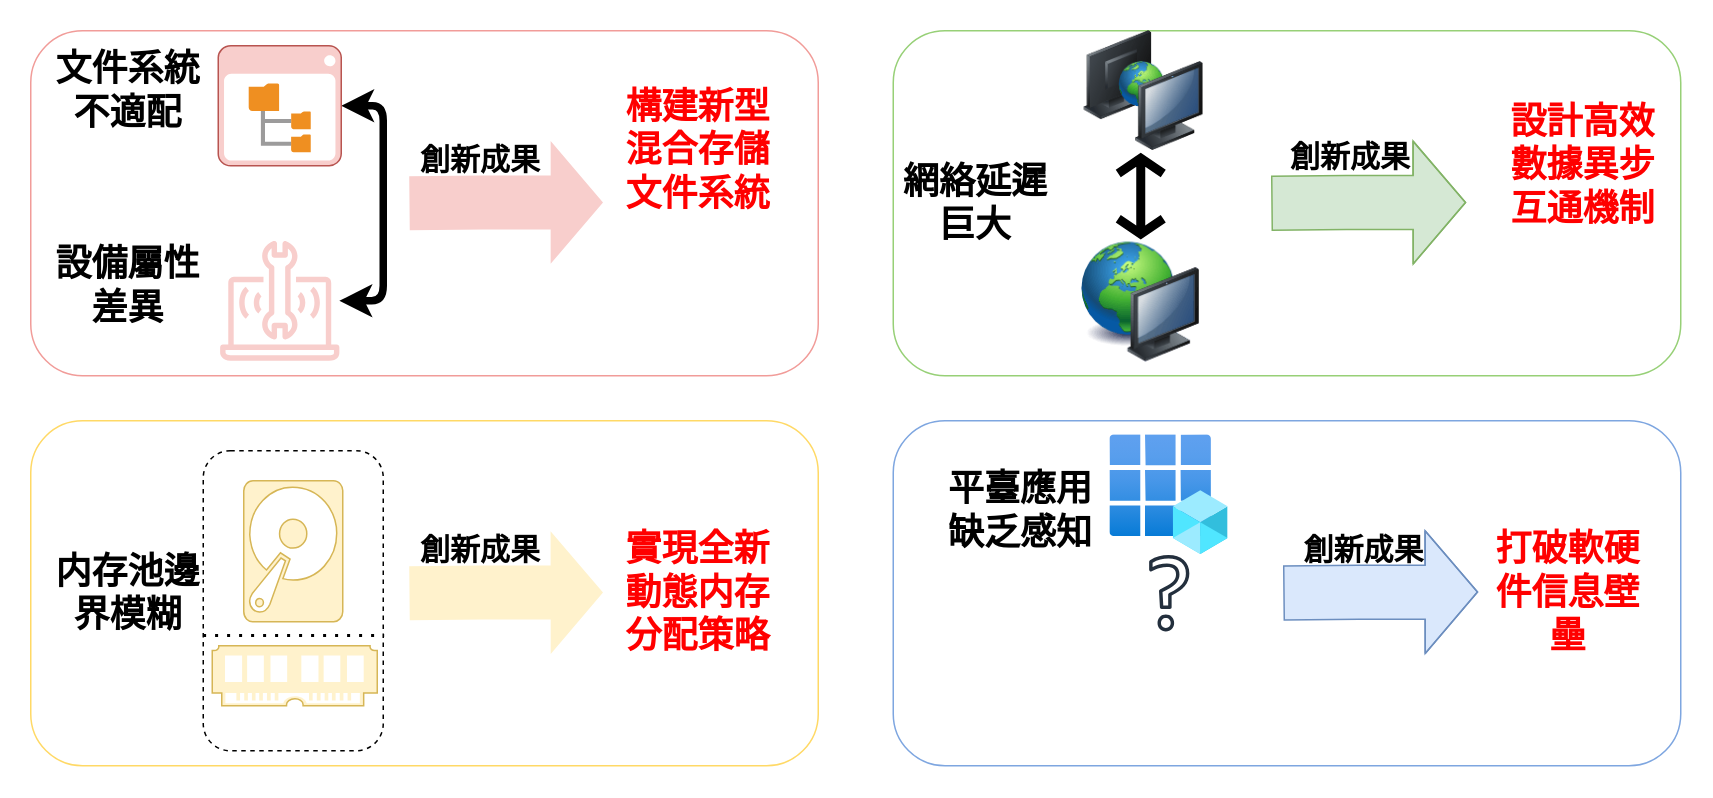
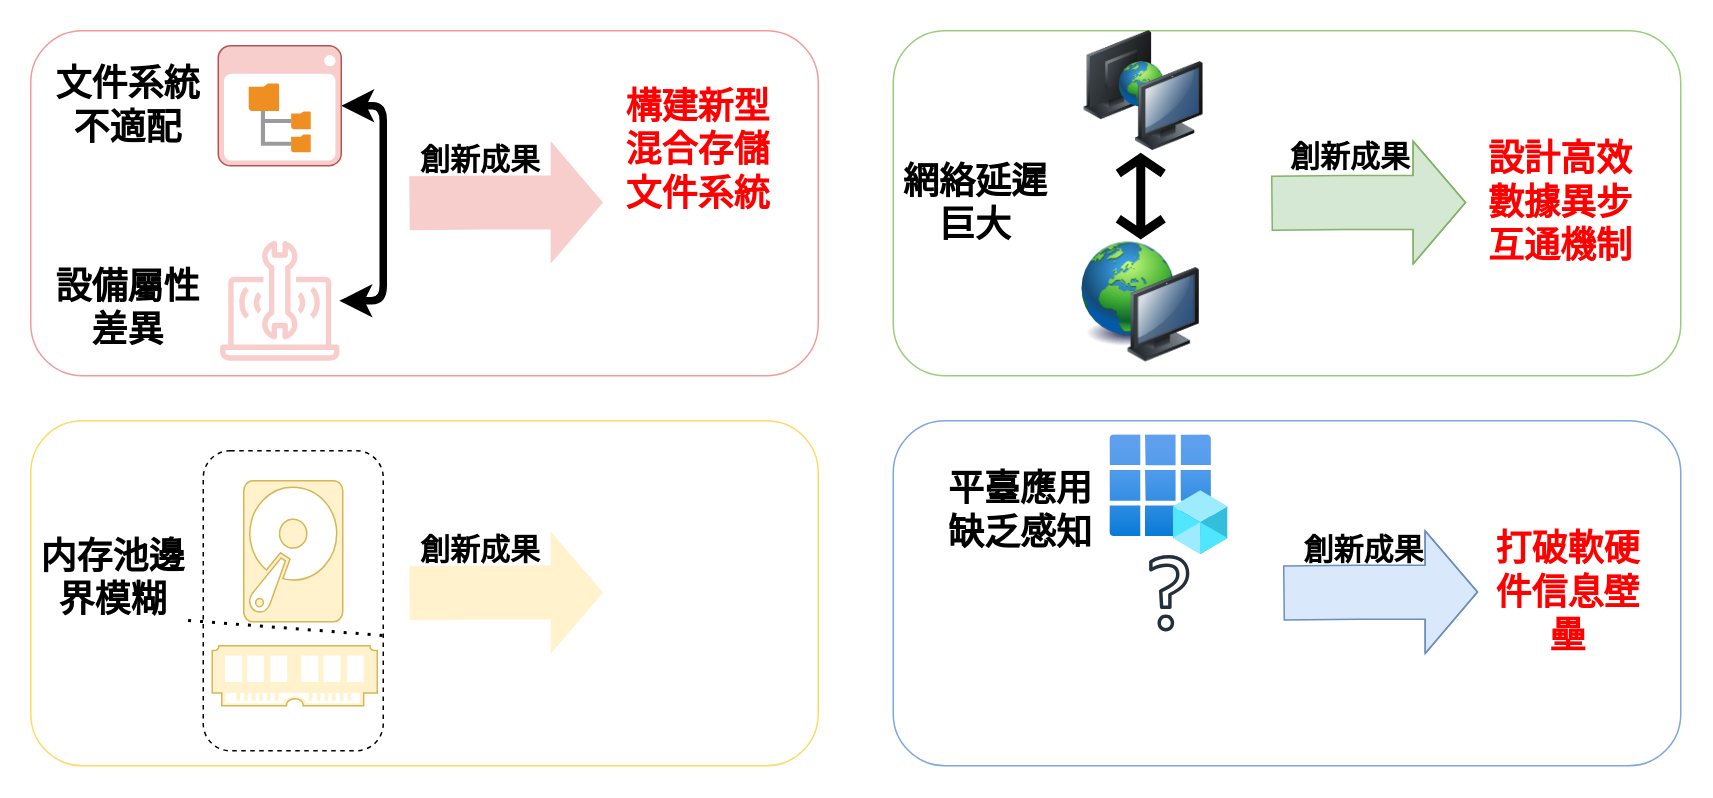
(128, 113) -> (128, 128)
(1583, 166) -> (1561, 203)
(128, 286) -> (128, 308)
(128, 593) -> (113, 578)
(698, 593) -> none
